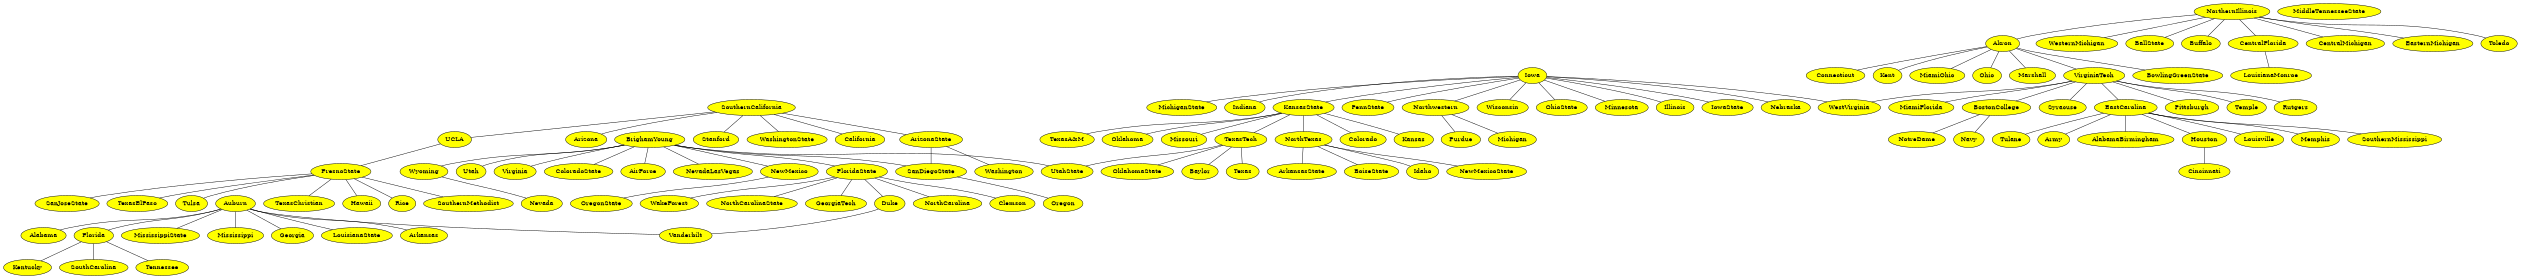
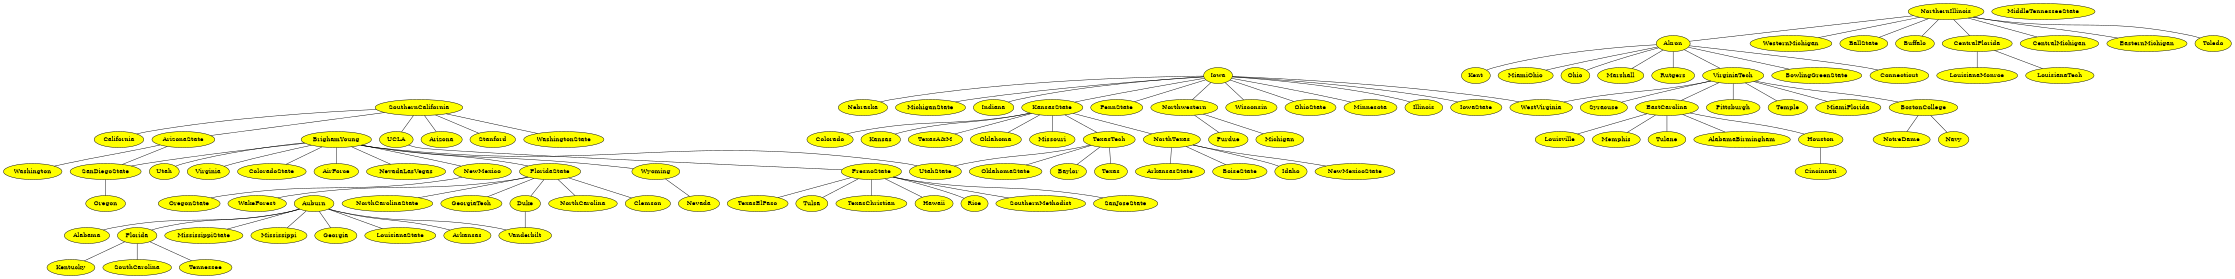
none -> (2060, 76)
(2198, 91) -> (1673, 60)
(2054, 140) -> none
(2395, 140) -> none
